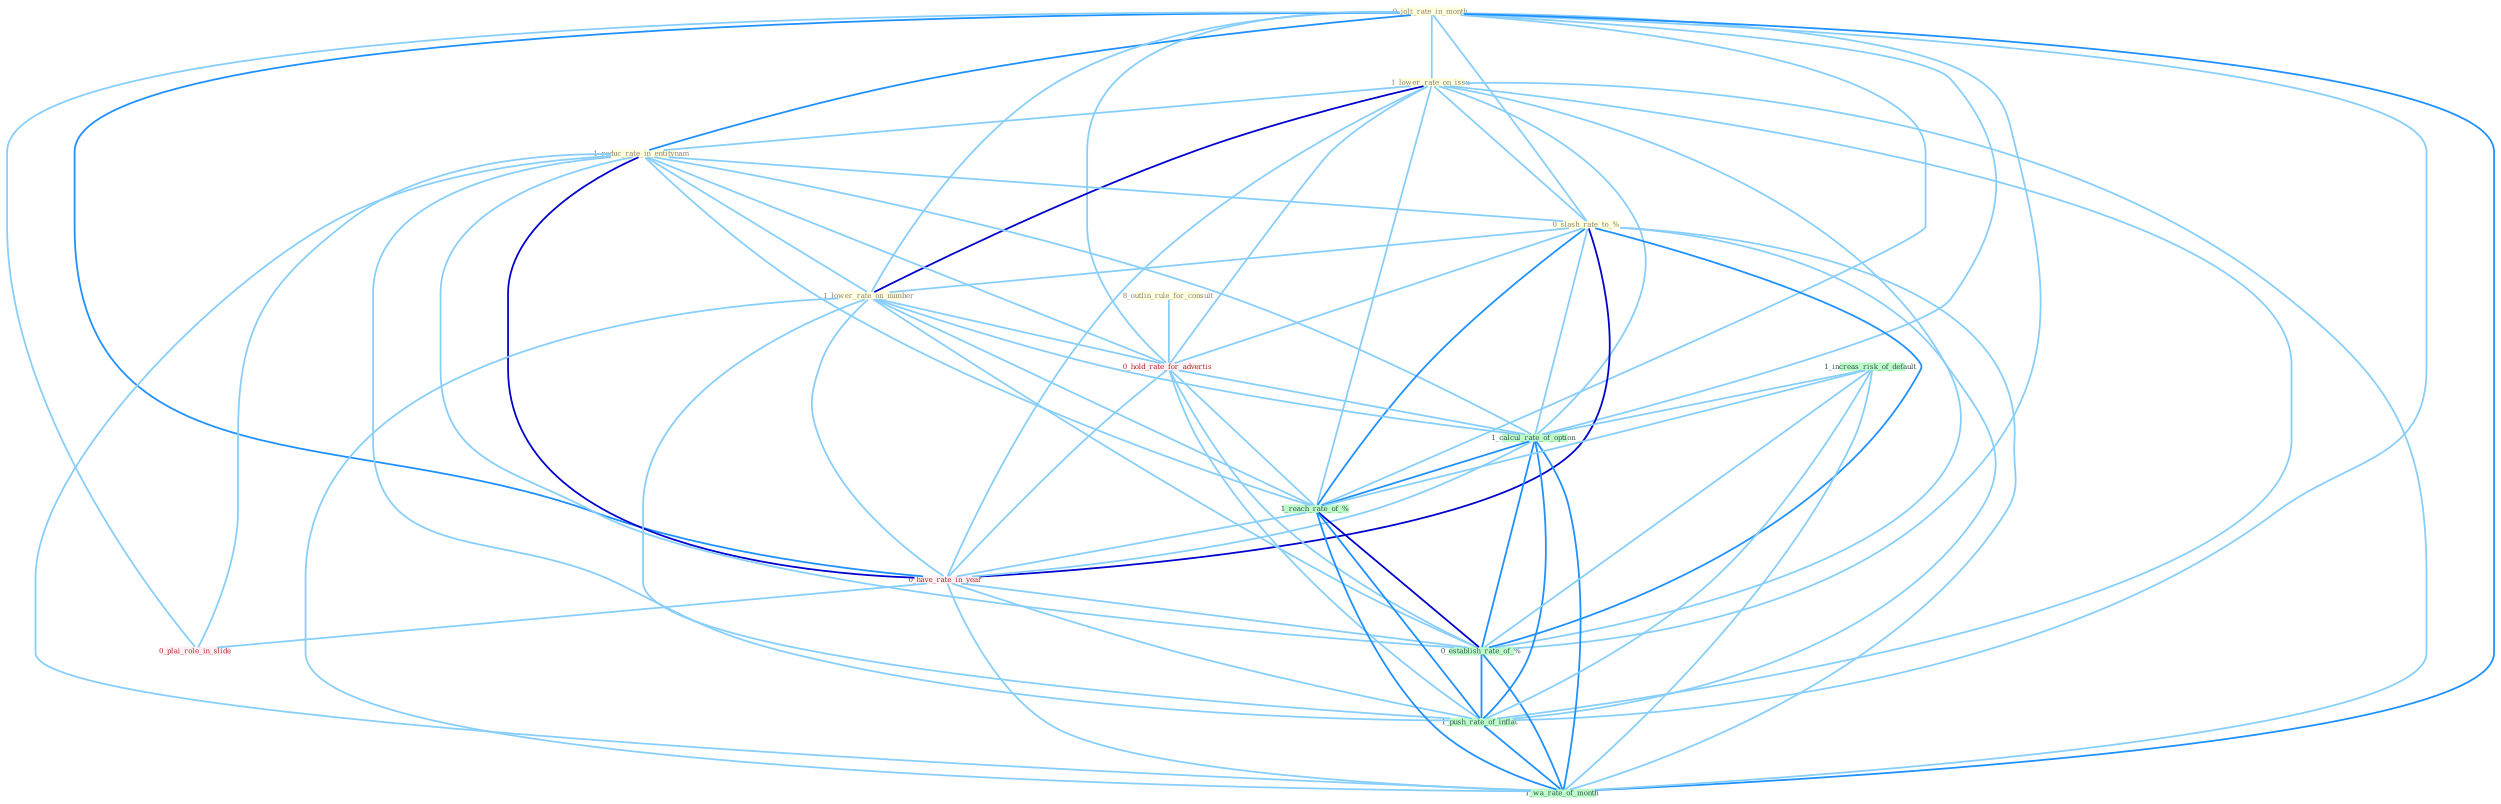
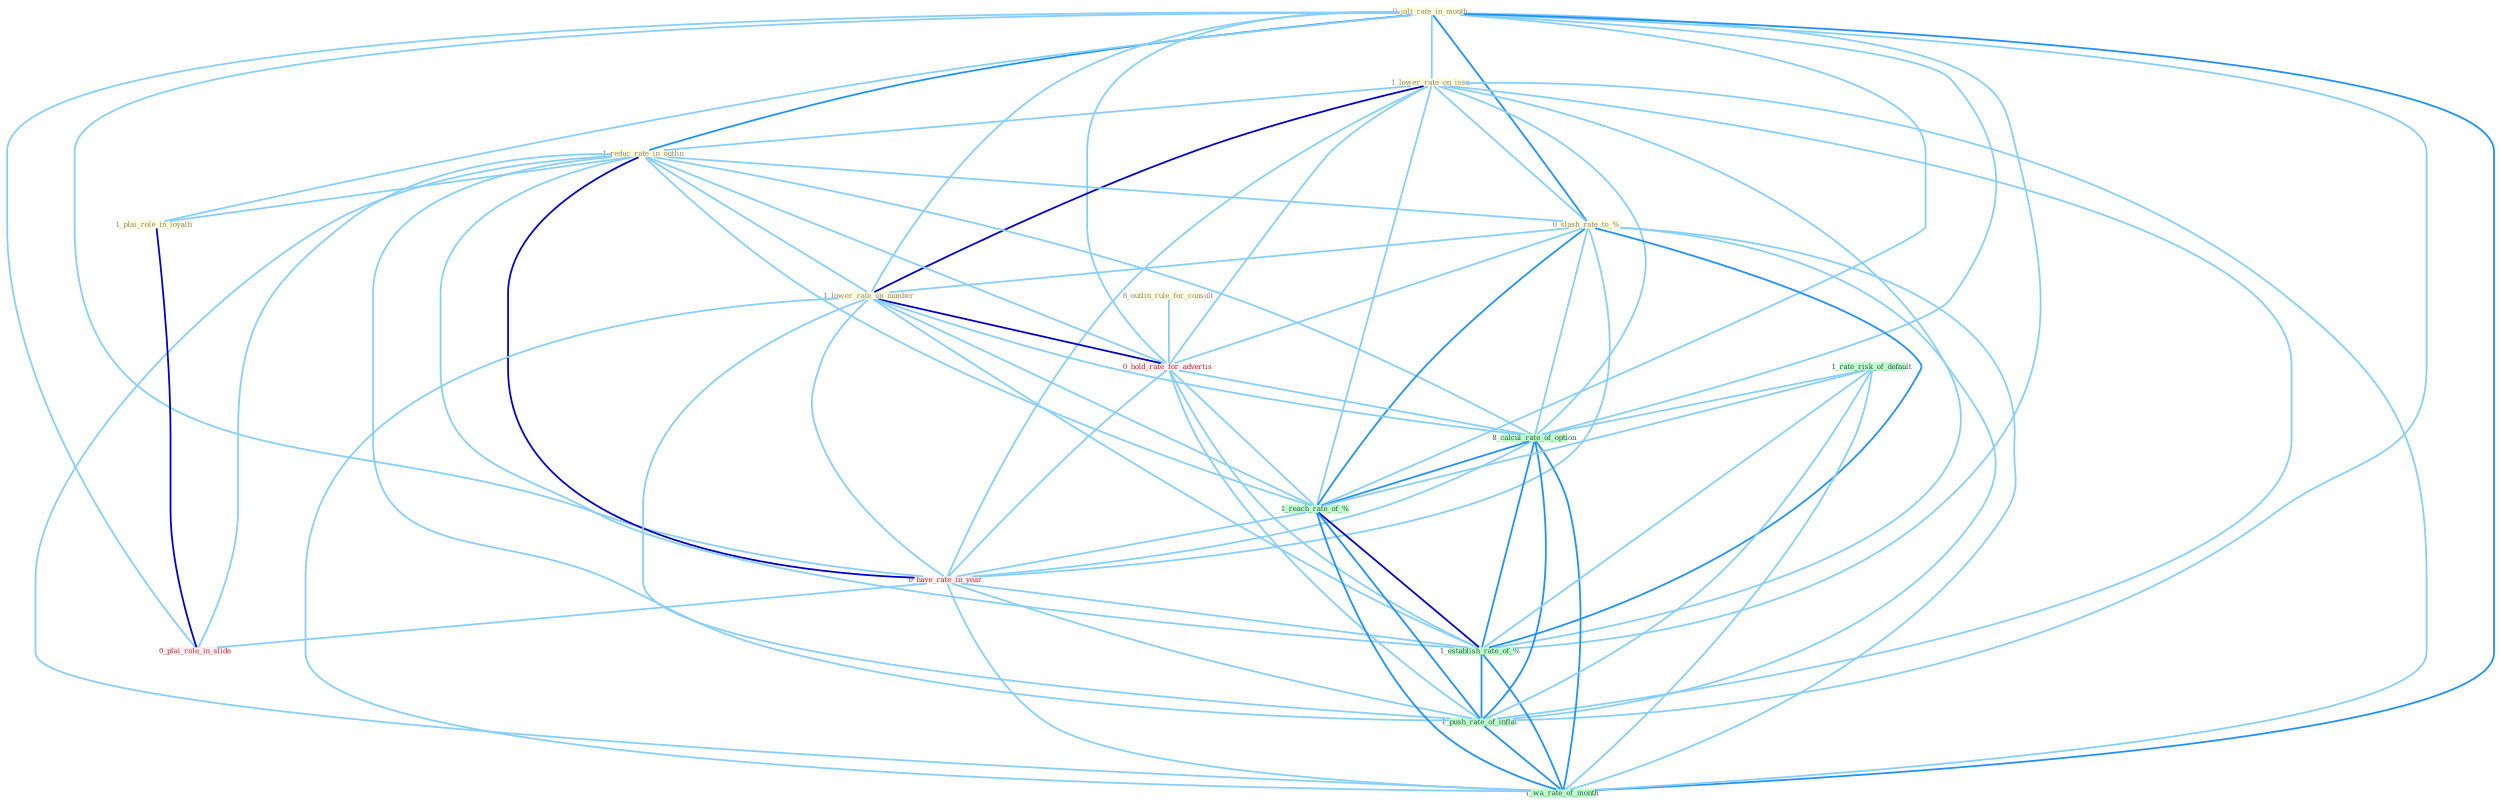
(197, 87) -> (197, 87)
(1522, 133) -> (1522, 133)
(643, 154) -> (643, 154)
none -> (156, 225)
(1020, 331) -> (1020, 331)
(1872, 367) -> (1872, 367)
(1535, 438) -> (1535, 438)
(1399, 523) -> (1399, 523)
(1482, 651) -> (1482, 651)
